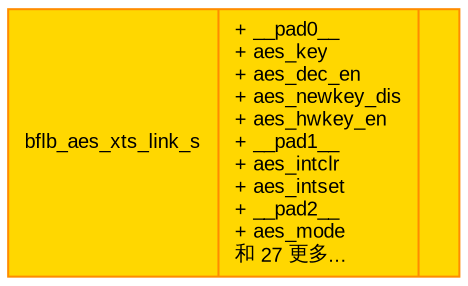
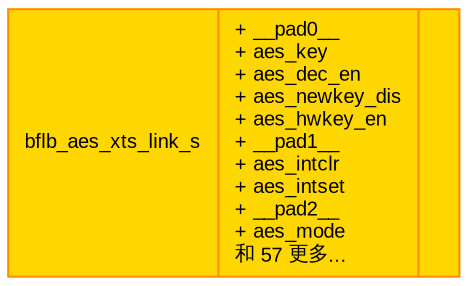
(291, 254) -> (291, 254)
